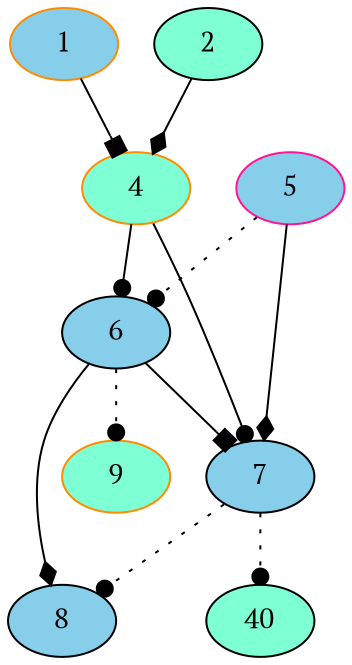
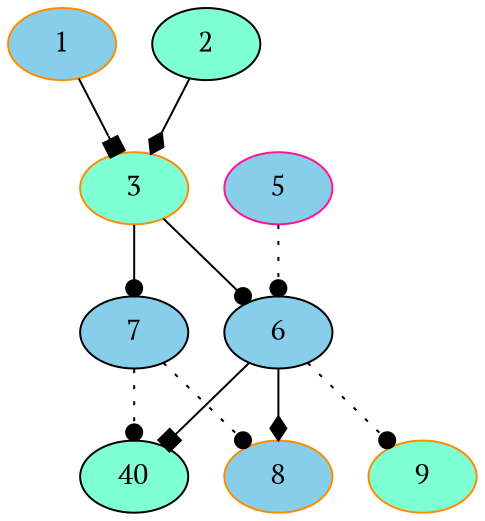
(136, 188) -> (134, 188)
(277, 320) -> none
(181, 397) -> (215, 396)
(62, 621) -> (278, 477)
